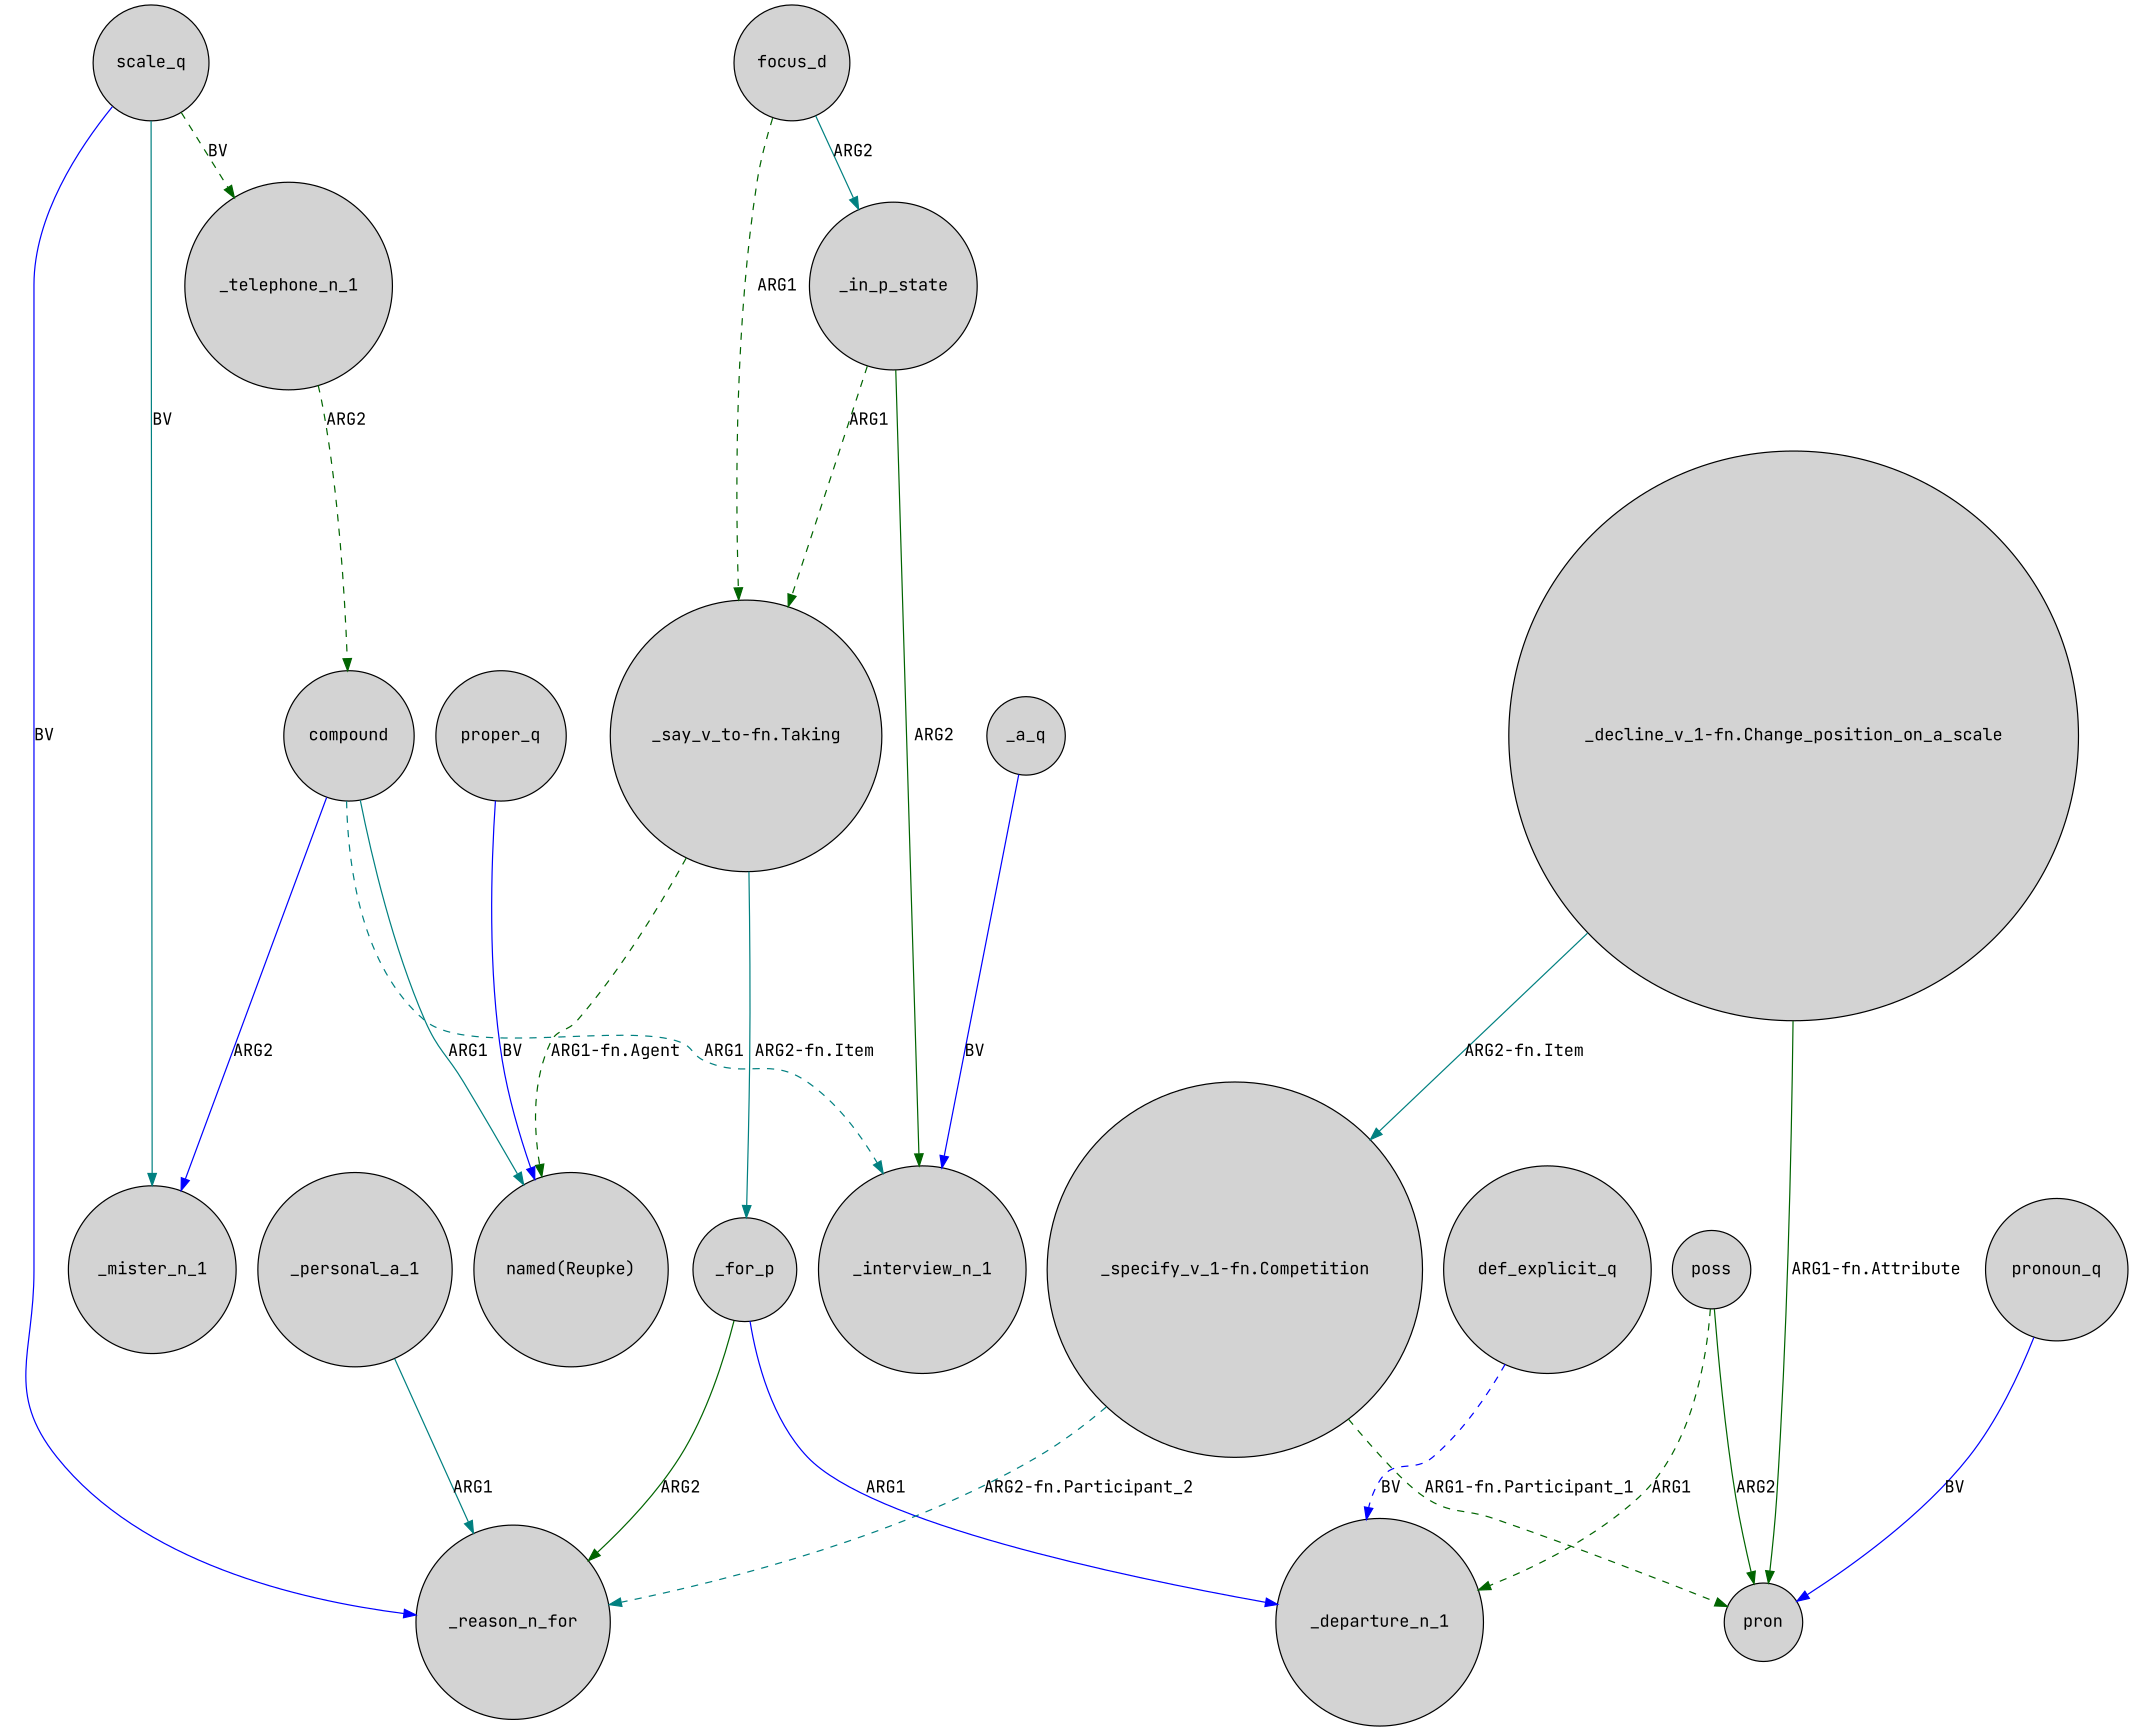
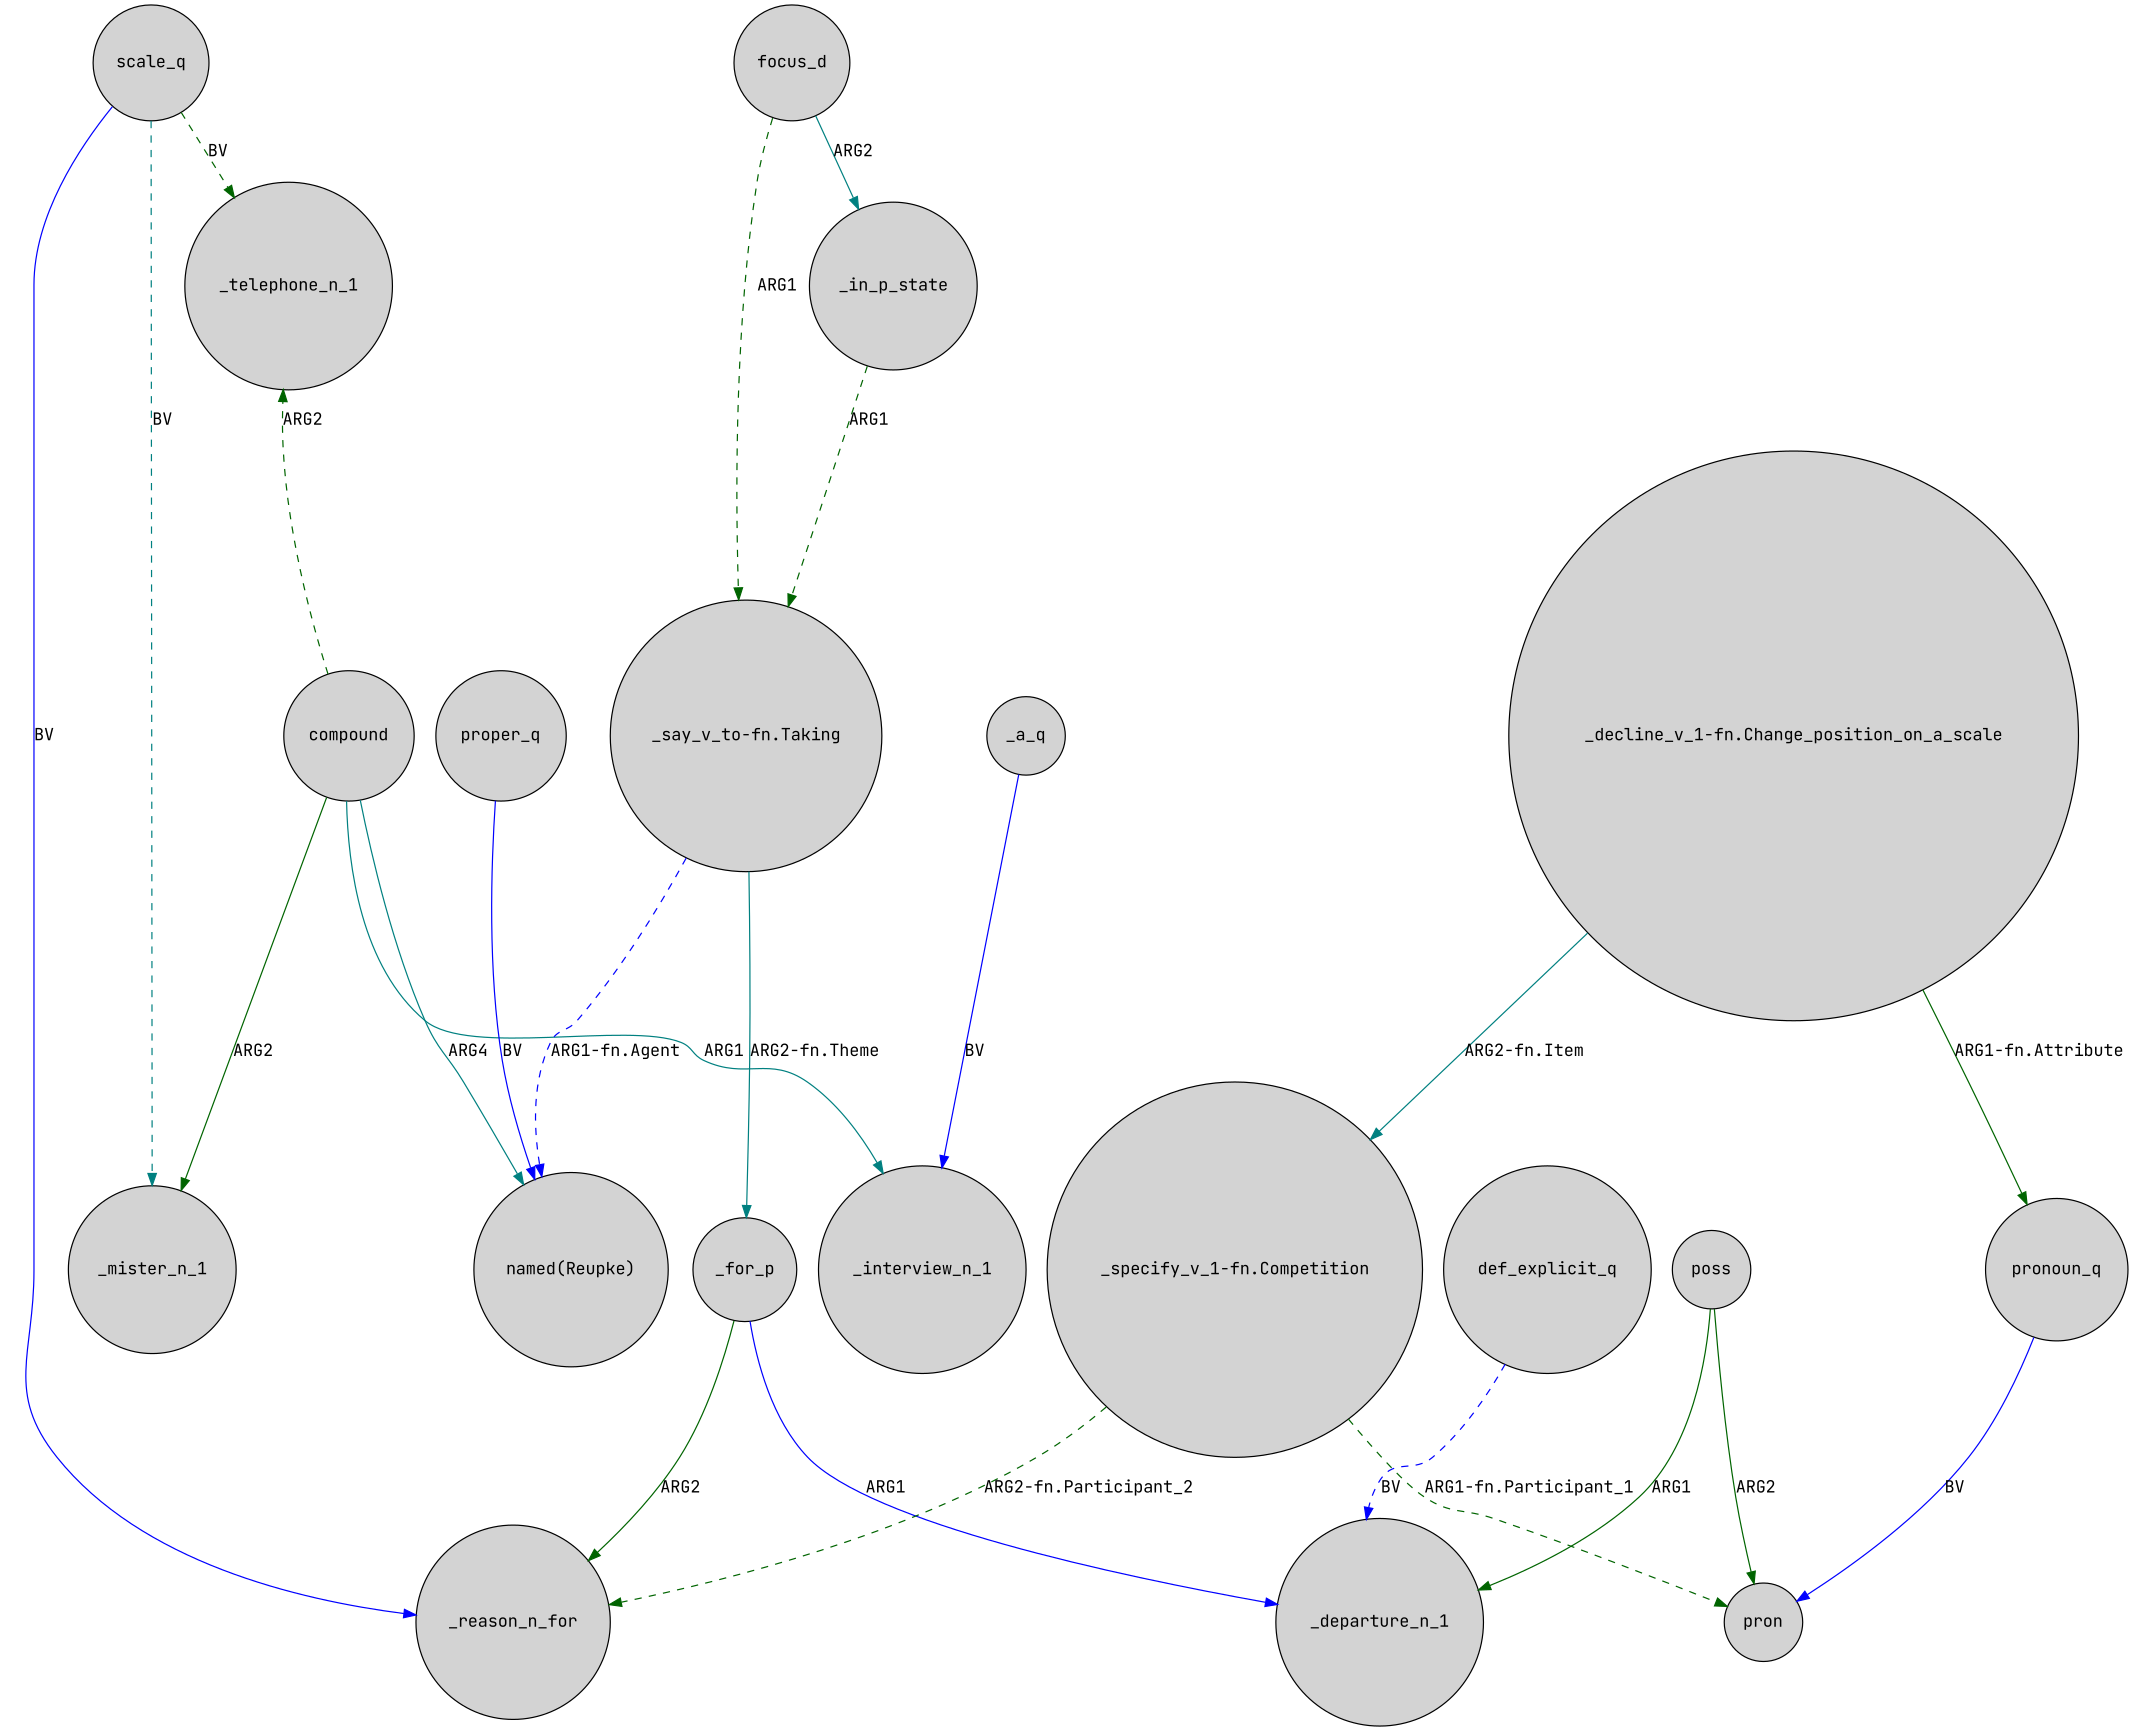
(338, 521) -> (294, 540)
(152, 647) -> (152, 647)
(907, 762) -> none
(256, 988) -> (256, 988)
(589, 1006) -> (589, 1006)
(536, 1038) -> (536, 1038)
(468, 1051) -> (468, 1051)
(815, 1051) -> (815, 1051)
(355, 1270) -> none
(1787, 1296) -> (1973, 1091)
(1650, 1485) -> (1650, 1485)
(875, 1532) -> (875, 1532)
